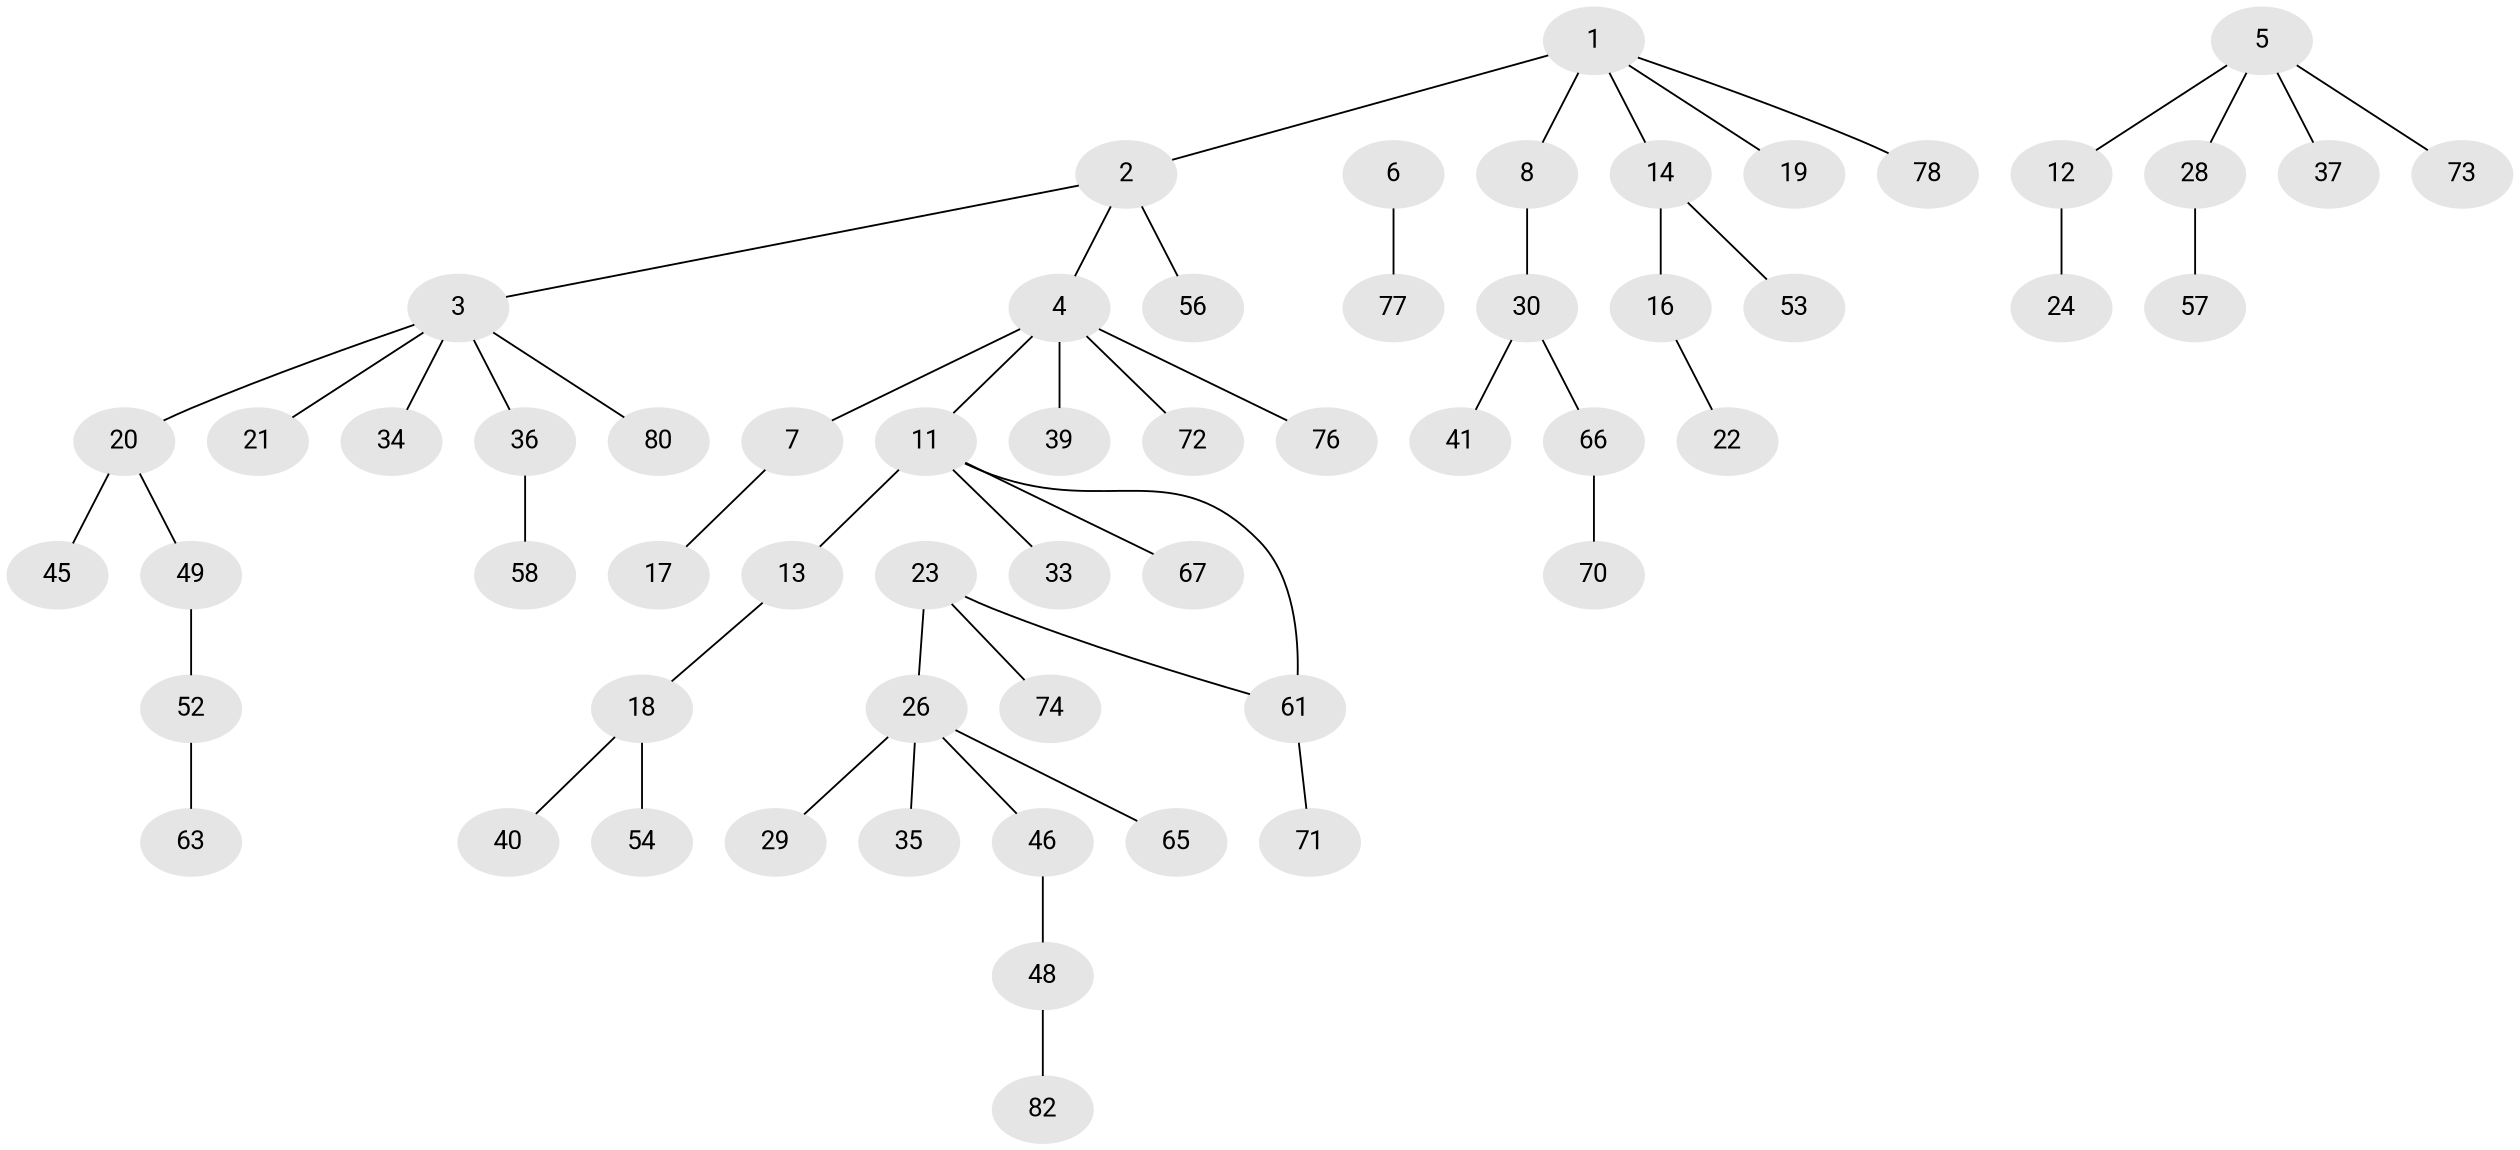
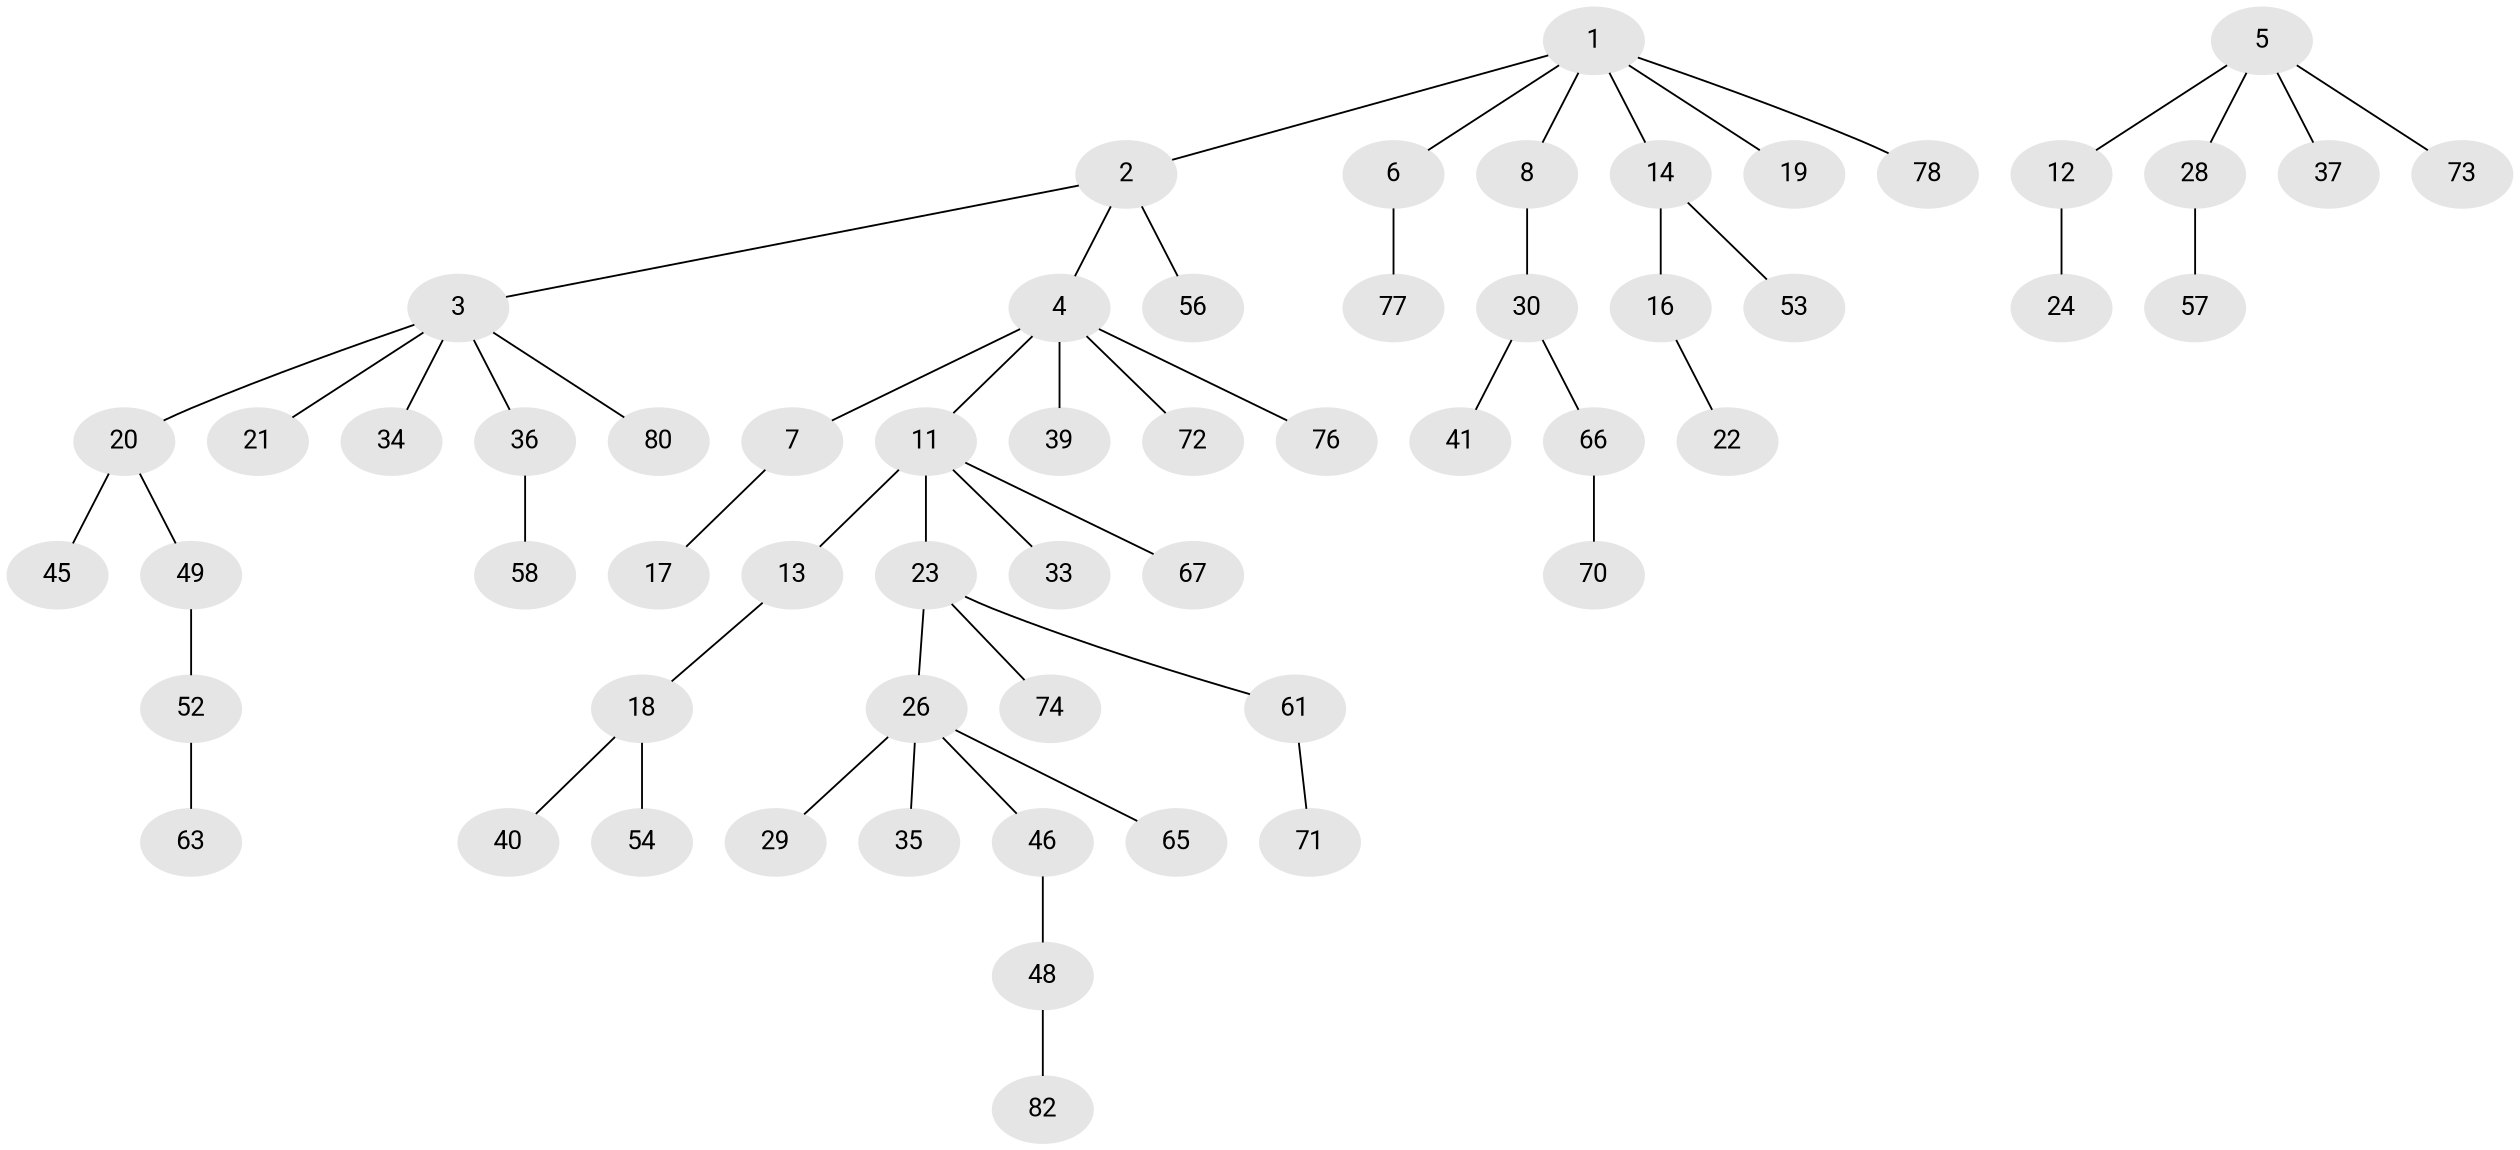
none -> (1494, 108)
(1188, 497) -> (926, 509)
